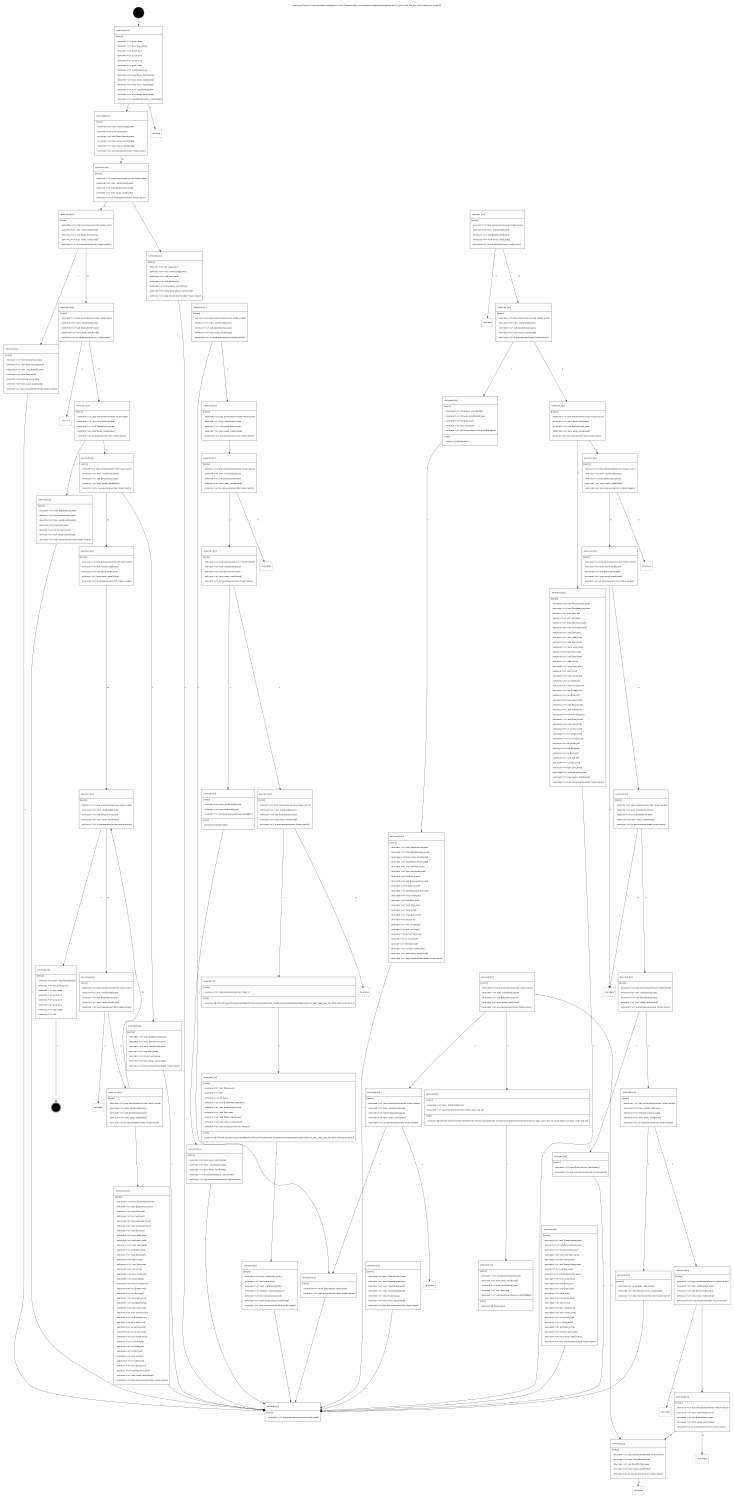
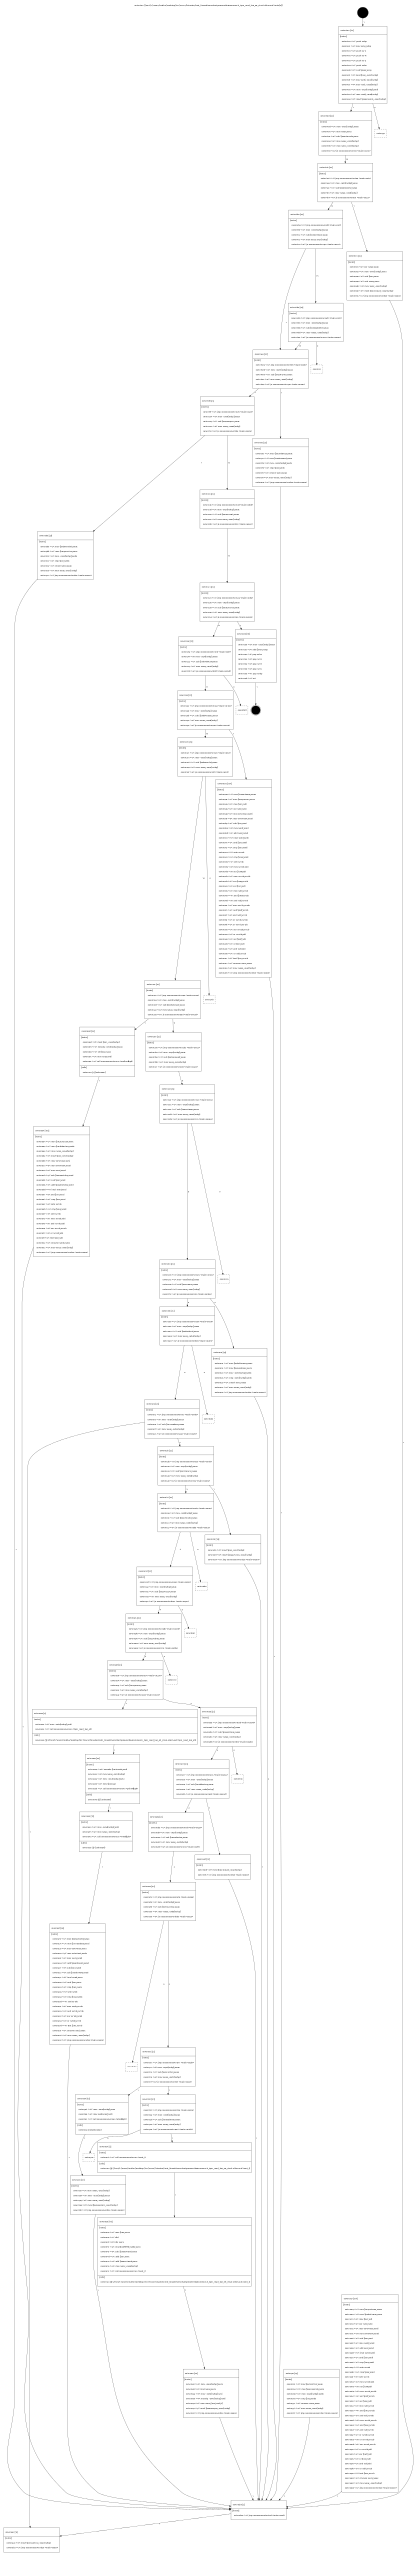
(60, 296) -> (287, 297)
(578, 514) -> none
(609, 786) -> (224, 1321)
(134, 963) -> (205, 733)
(611, 1194) -> (145, 1656)
(359, 1199) -> (215, 1752)
(566, 1395) -> (146, 2525)
none -> (106, 1832)
